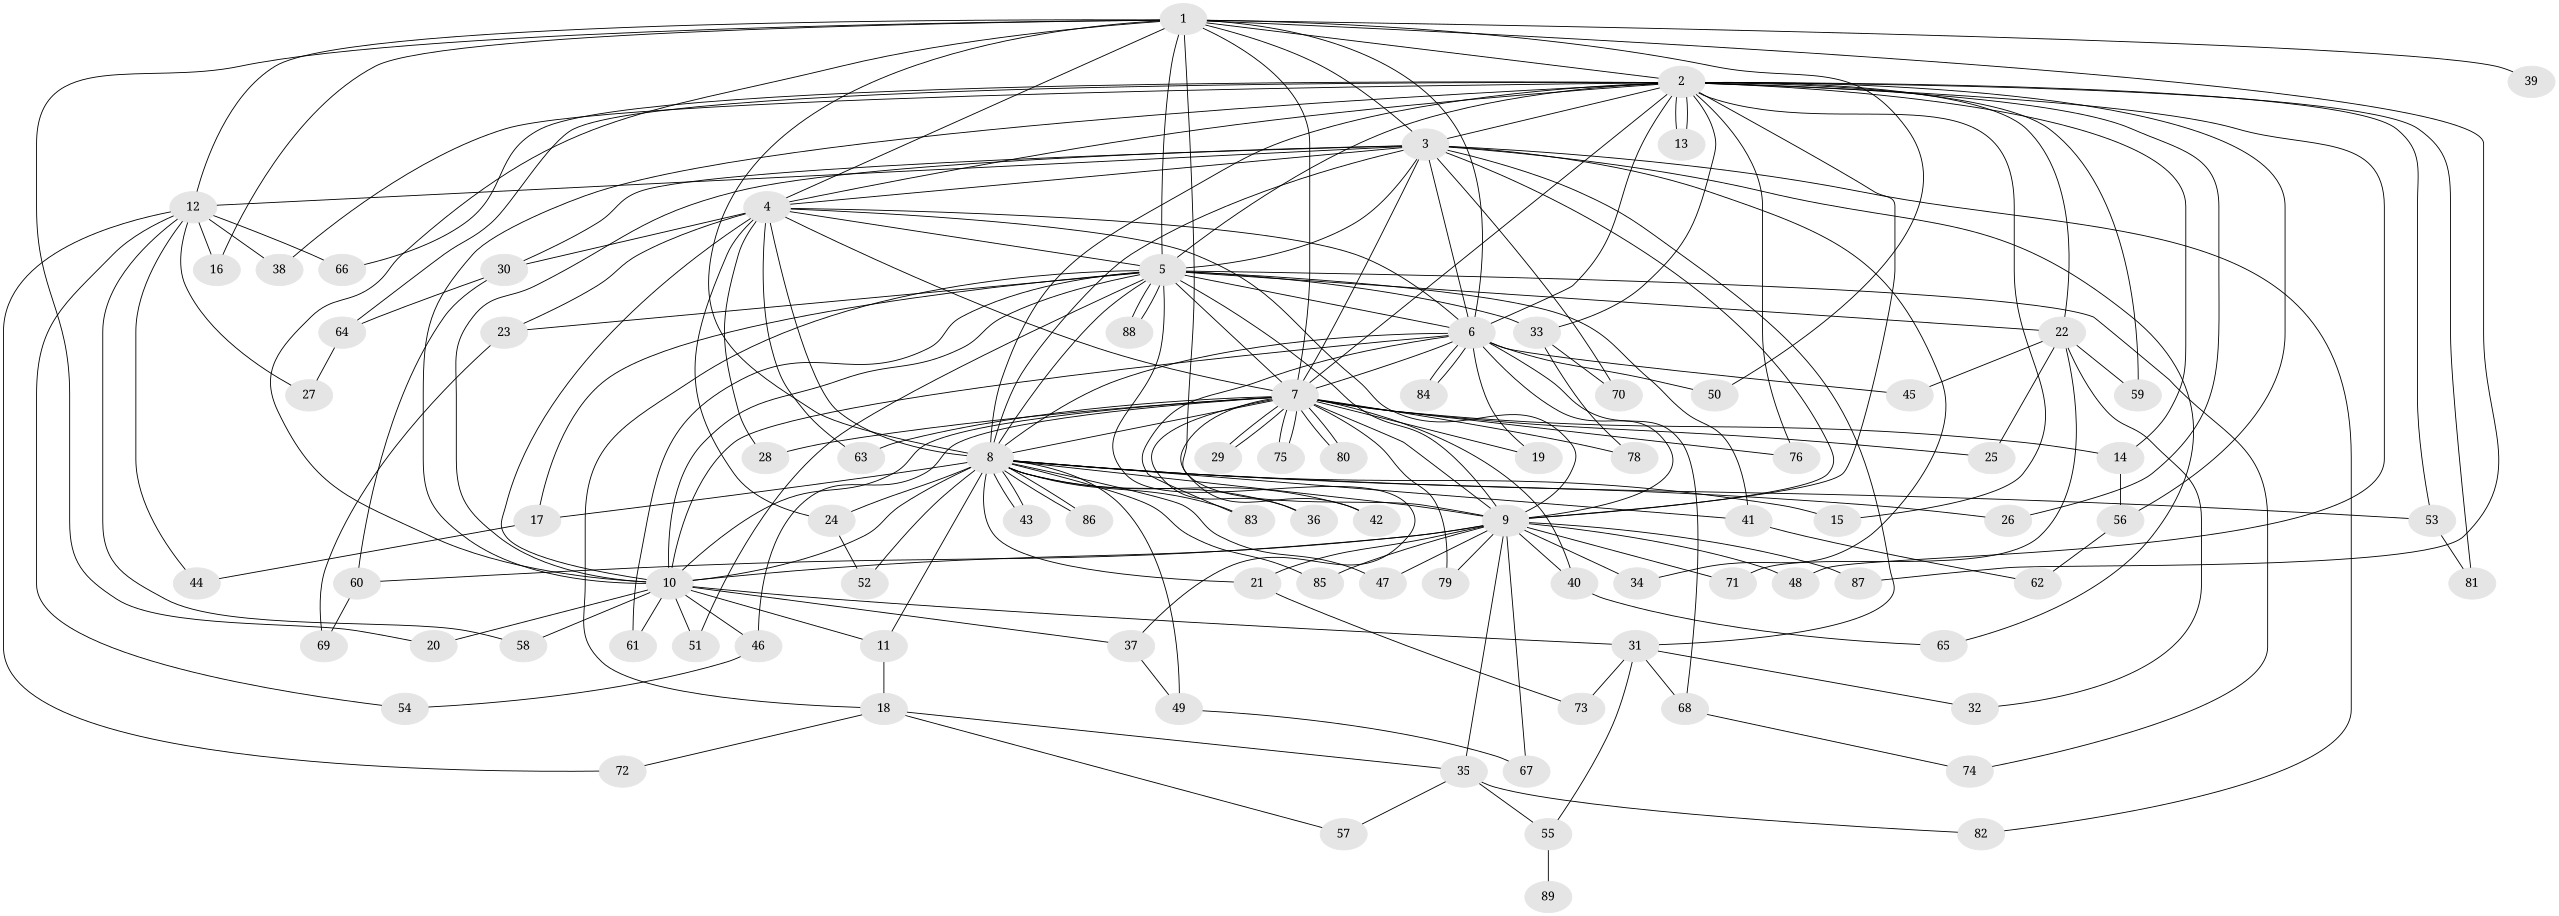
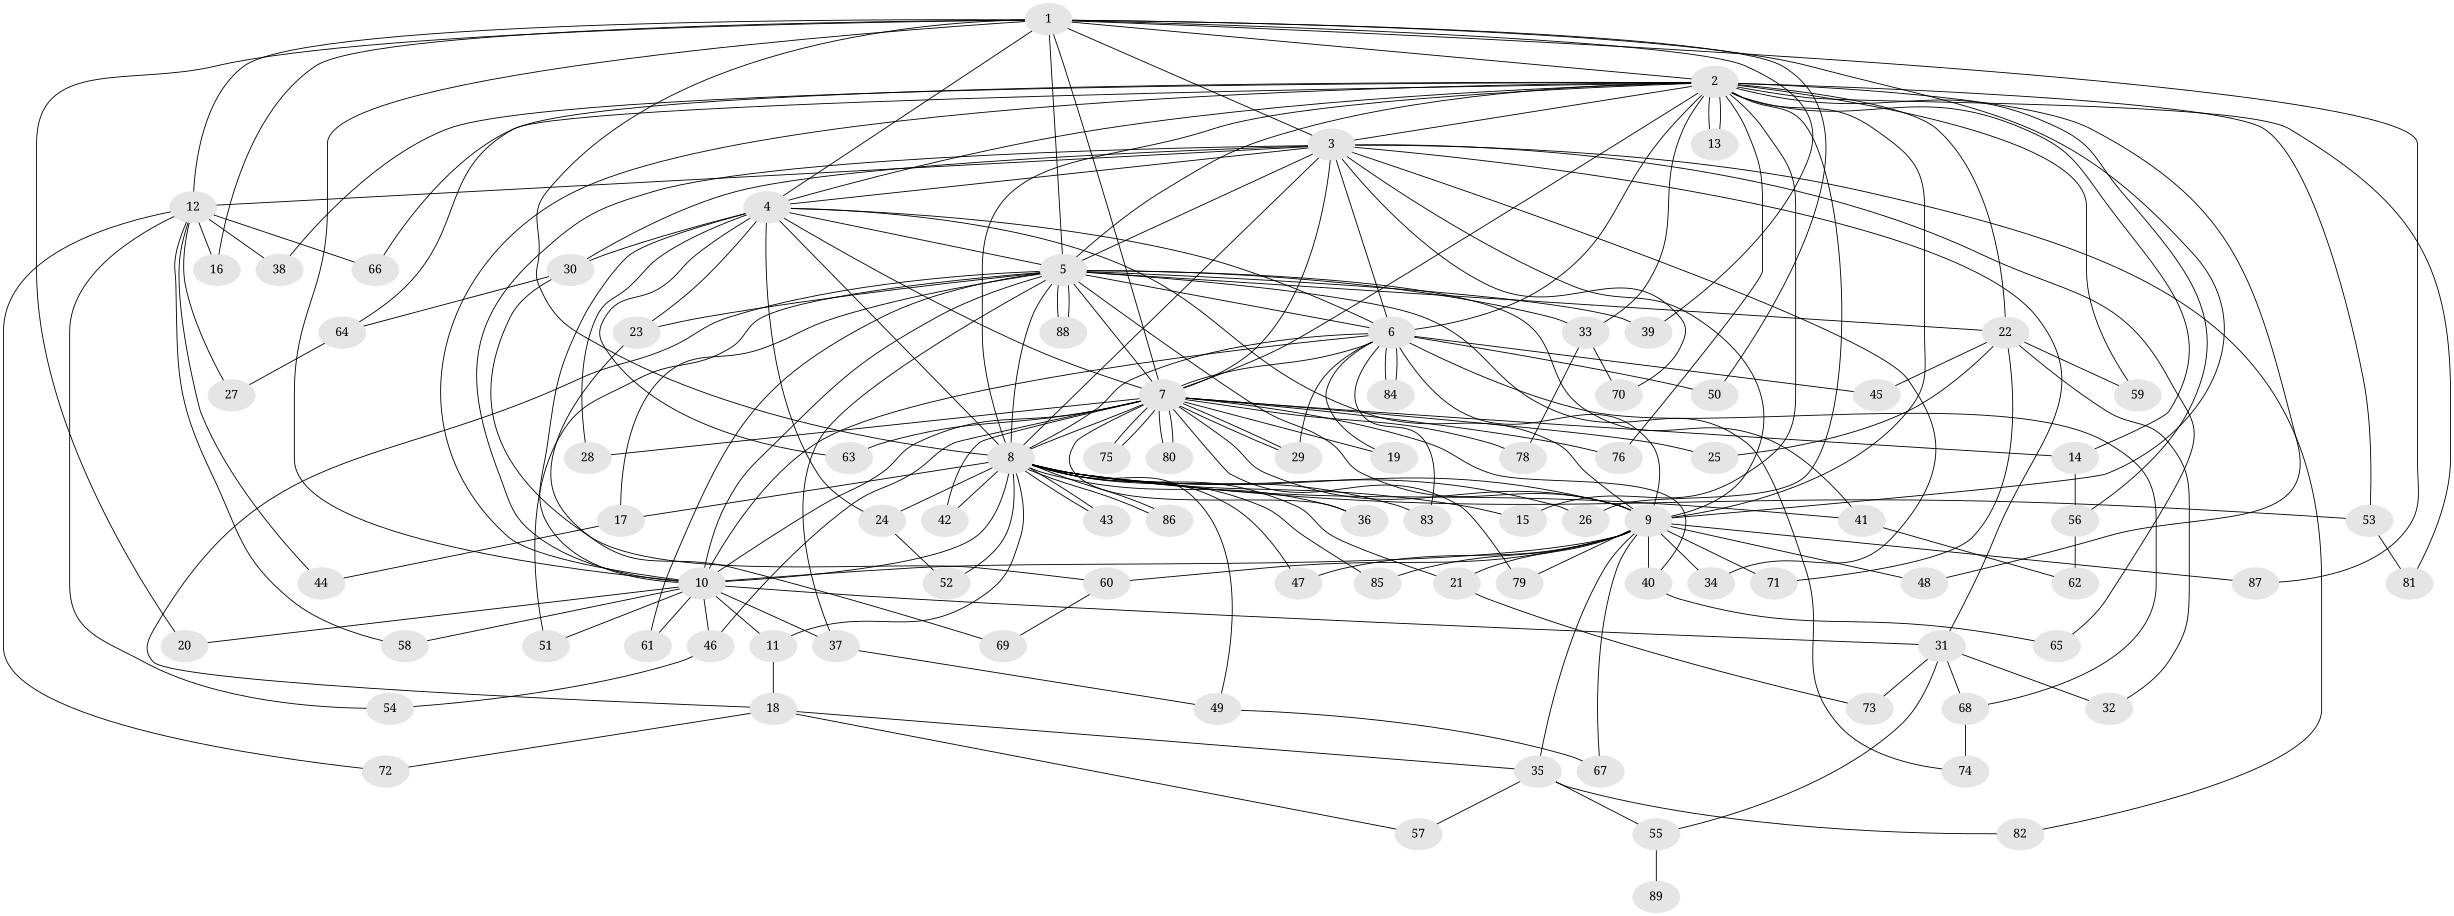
(1400, 73) -> (1321, 381)
none -> (1360, 286)
